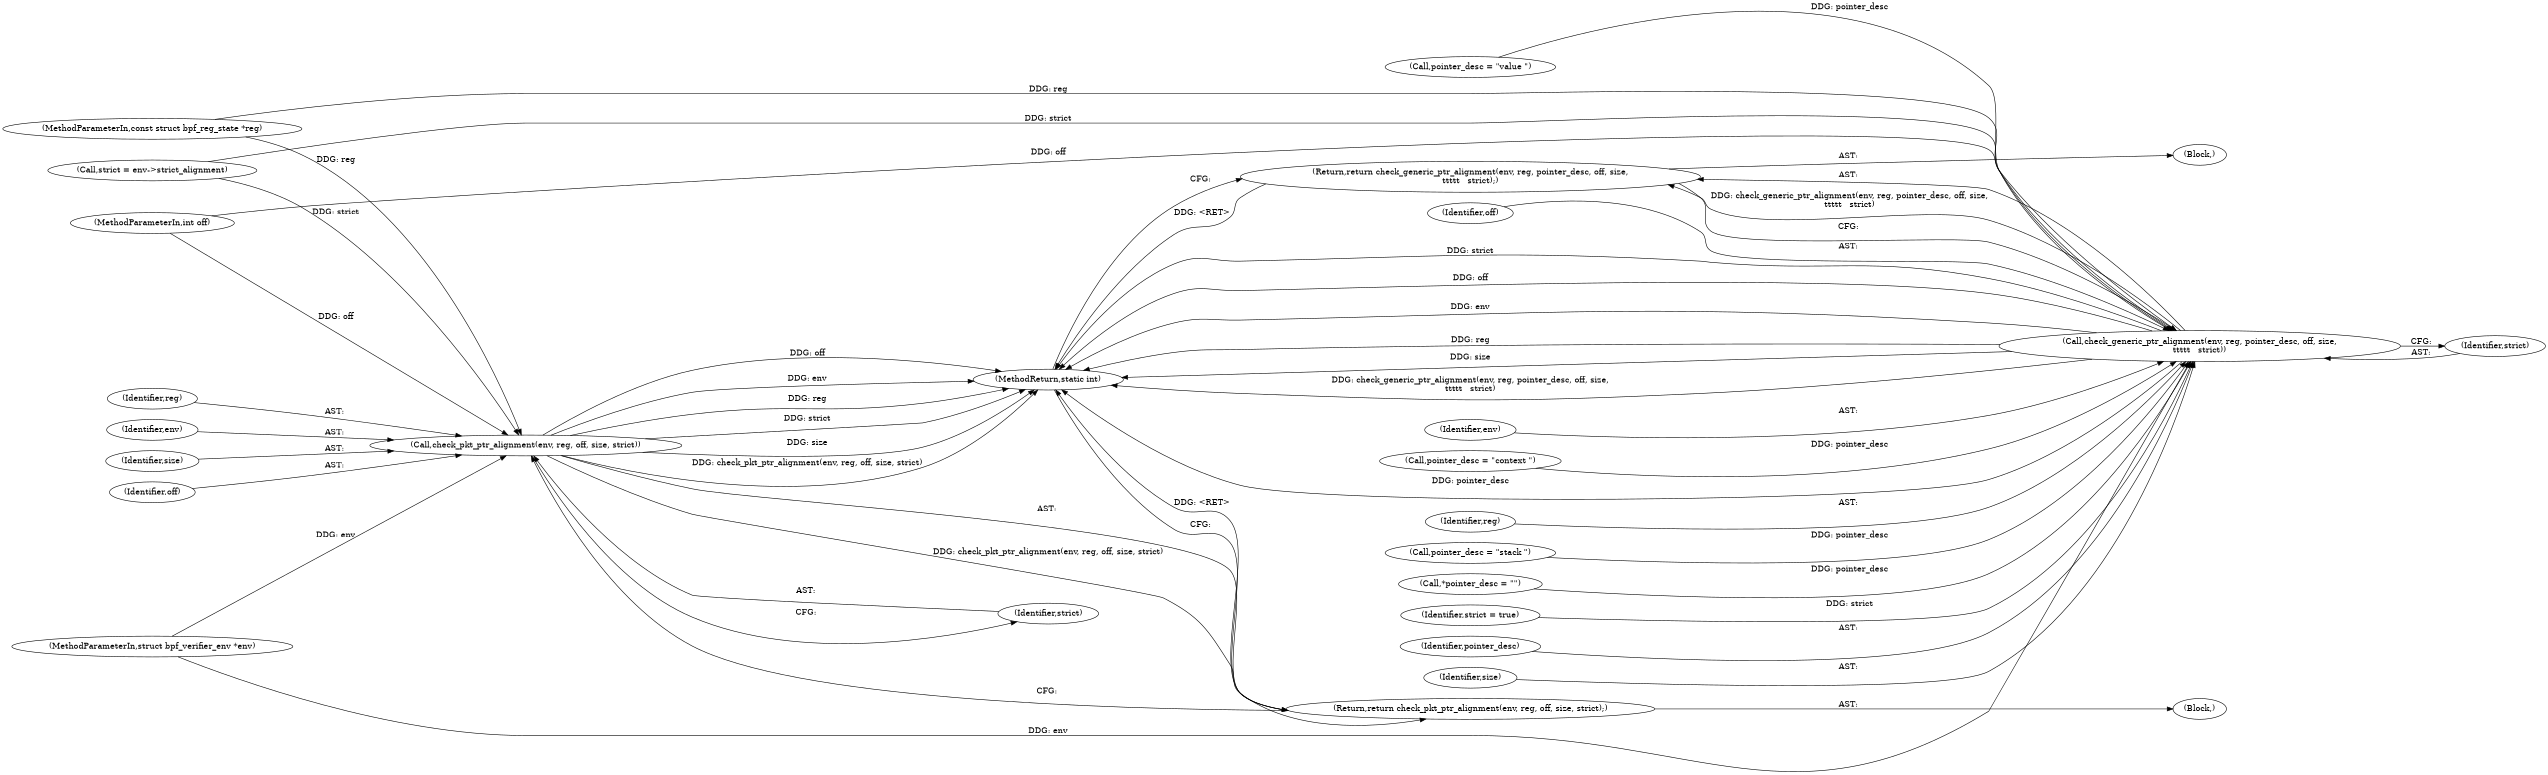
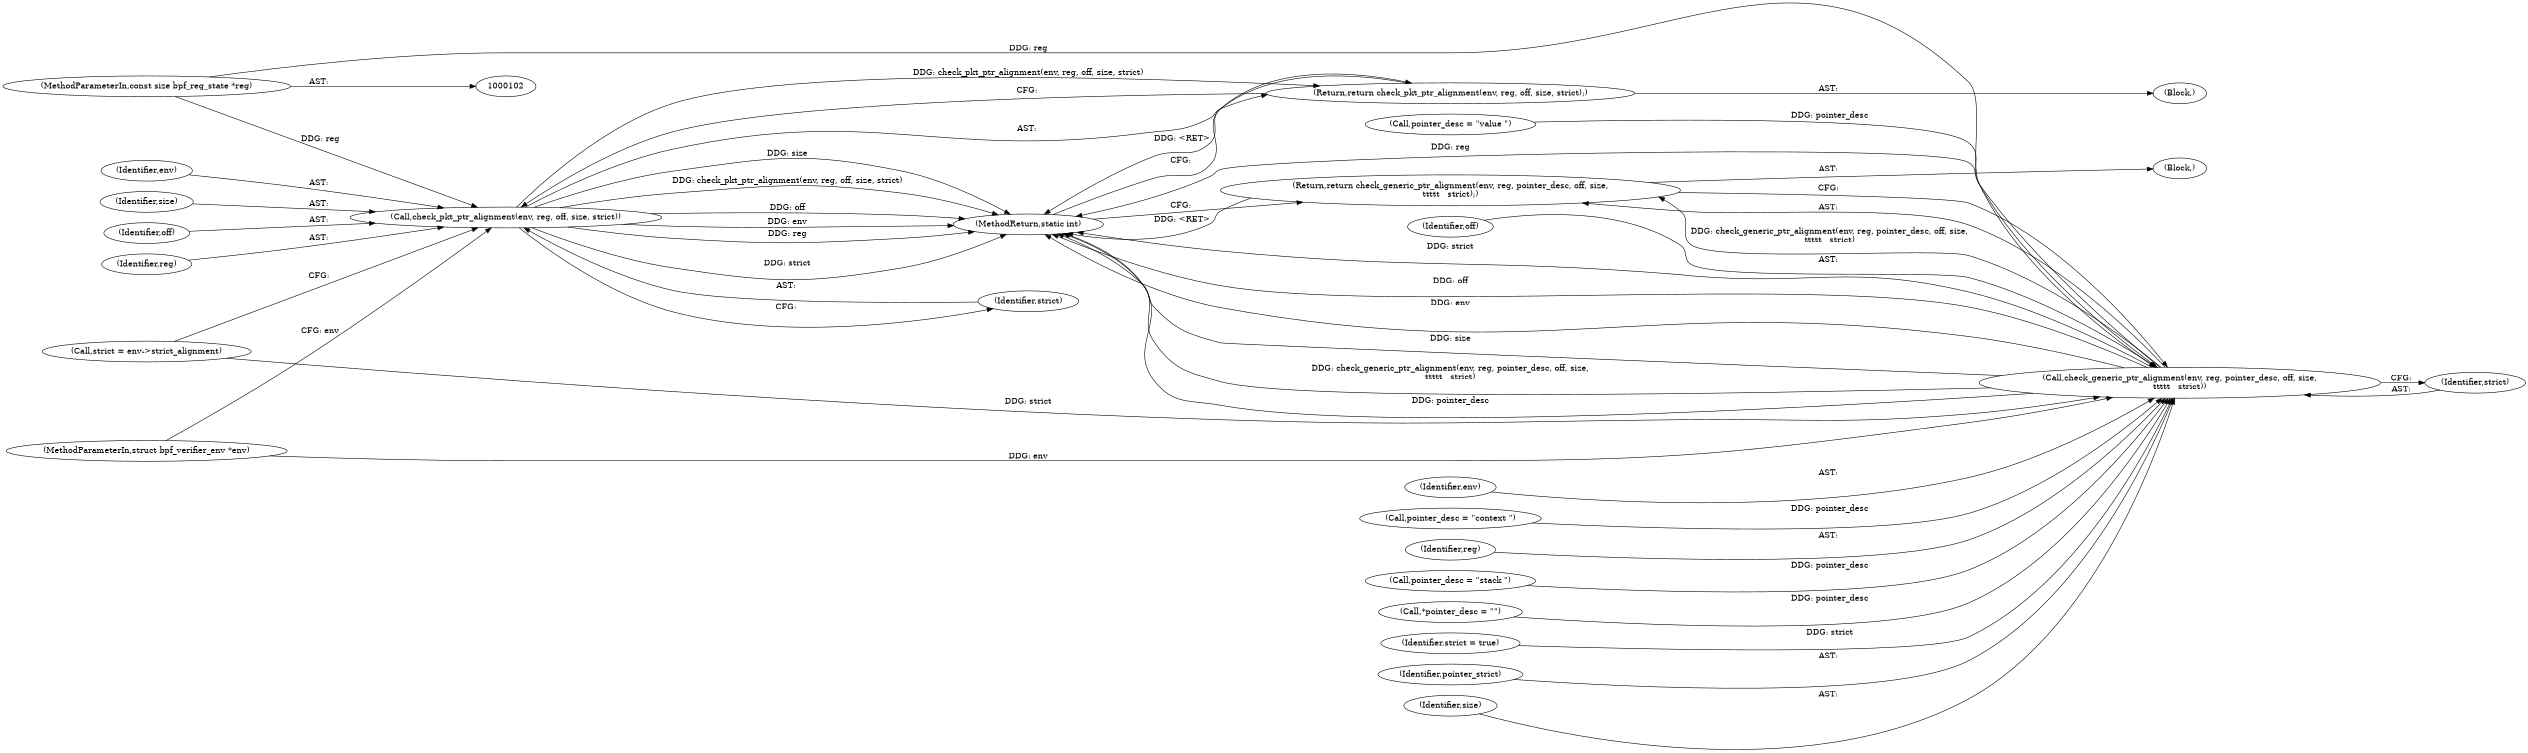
none -> (506, 86)
(152, 129) -> (147, 86)
(336, 212) -> (320, 276)
(152, 223) -> none
(336, 535) -> (320, 331)
(1470, 647) -> (1450, 674)
